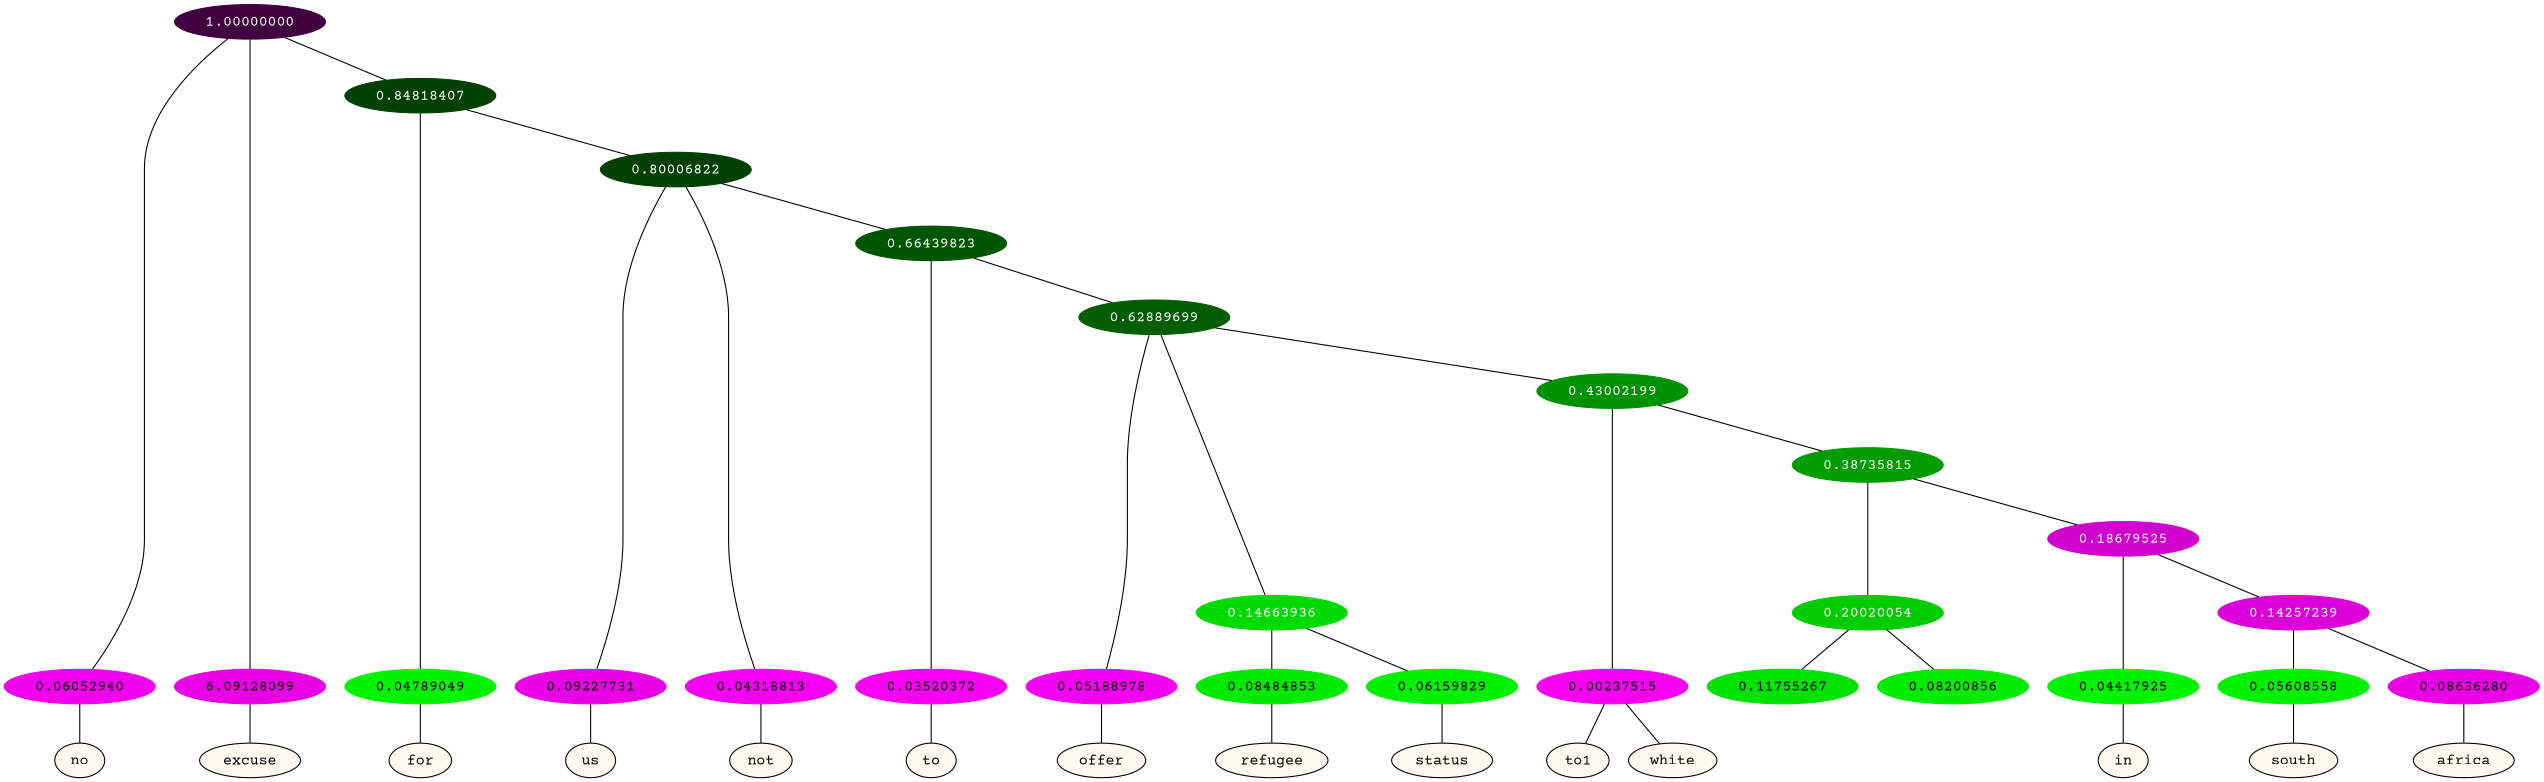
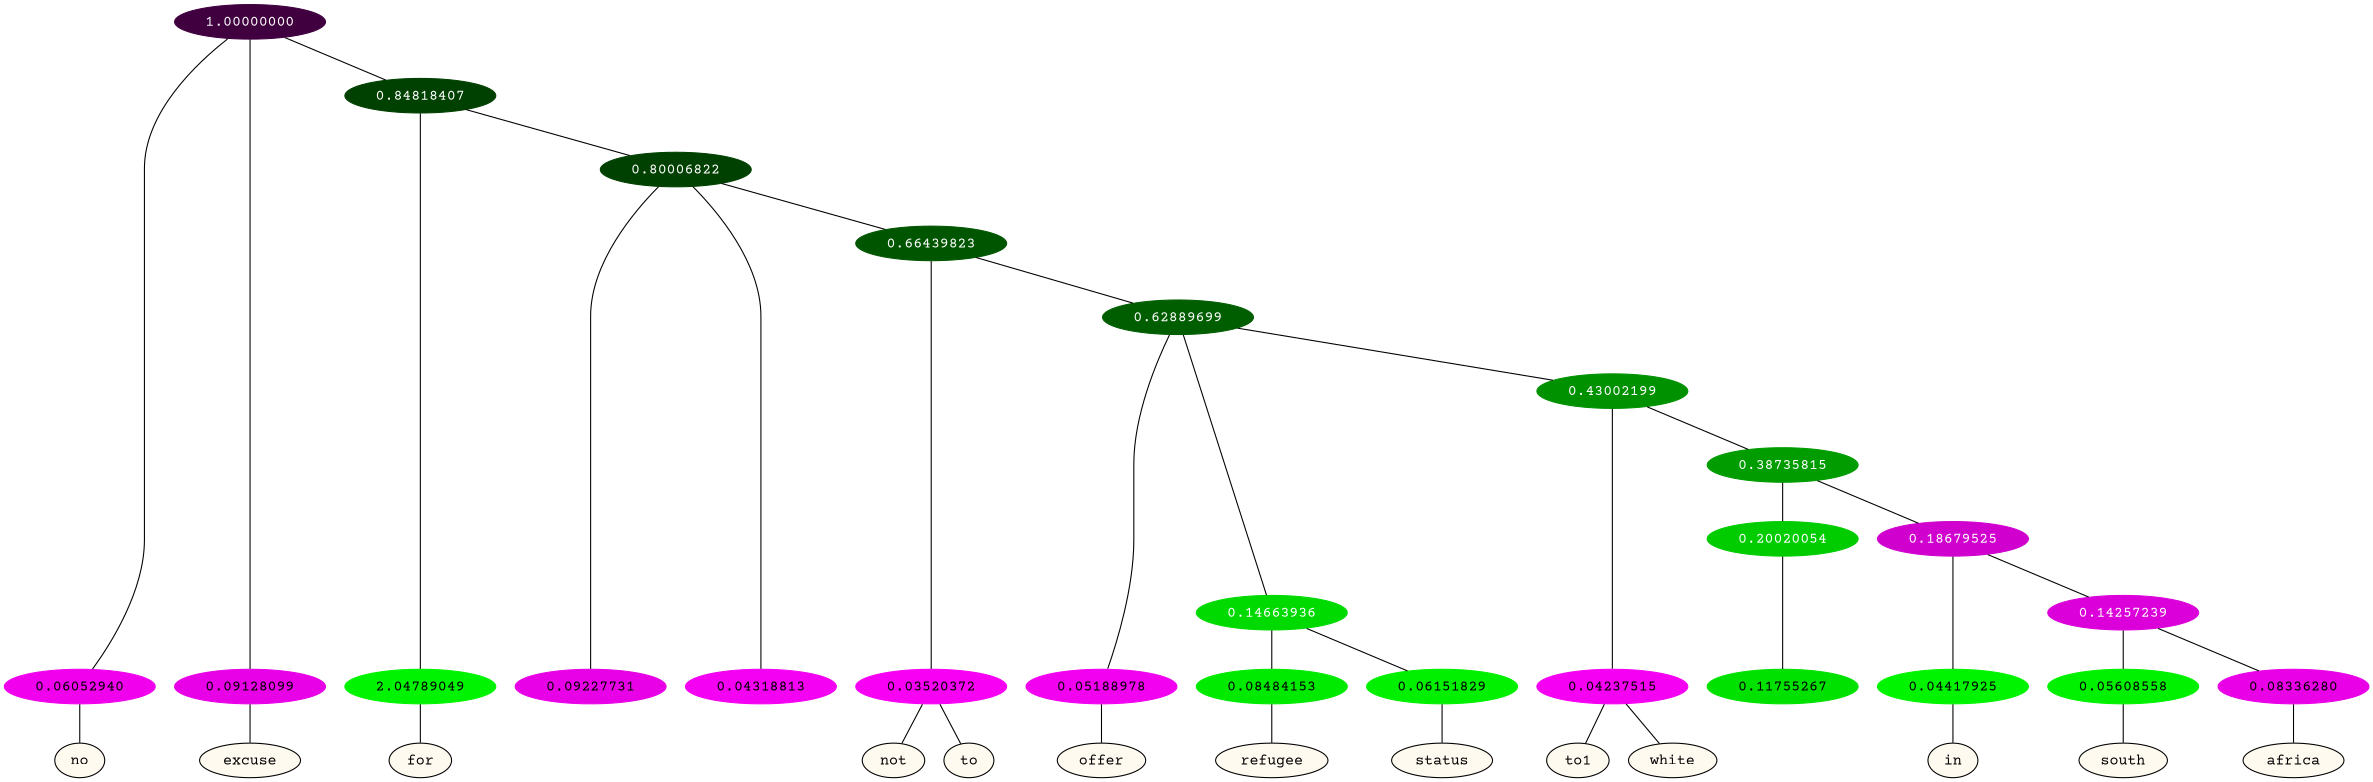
(250, 687) -> (250, 687)
(420, 687) -> (420, 687)
(1272, 687) -> (1272, 687)
(1442, 687) -> (1442, 687)
(1612, 687) -> (1612, 687)
(1953, 687) -> none
(2464, 687) -> (2294, 687)
(761, 724) -> (912, 724)
(591, 760) -> none
